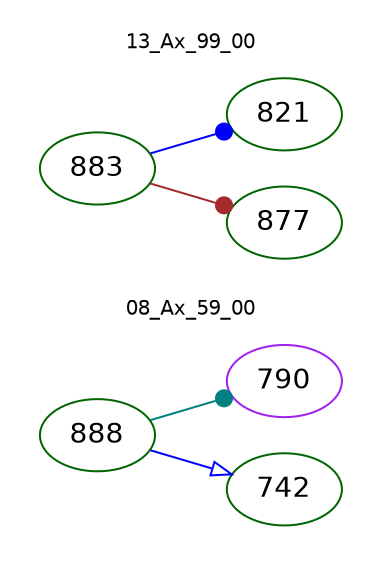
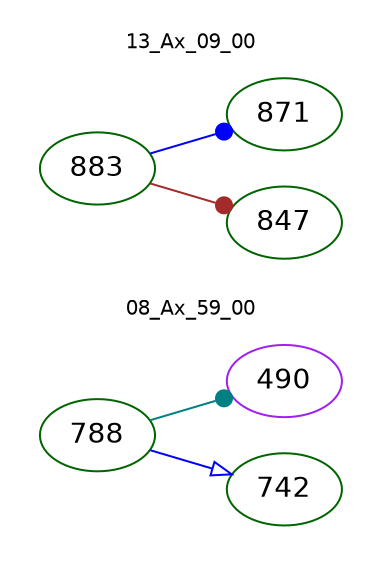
(191, 43) -> (191, 43)
(284, 114) -> (284, 114)
(284, 223) -> (284, 223)
(284, 381) -> (284, 381)
(97, 435) -> (97, 435)
